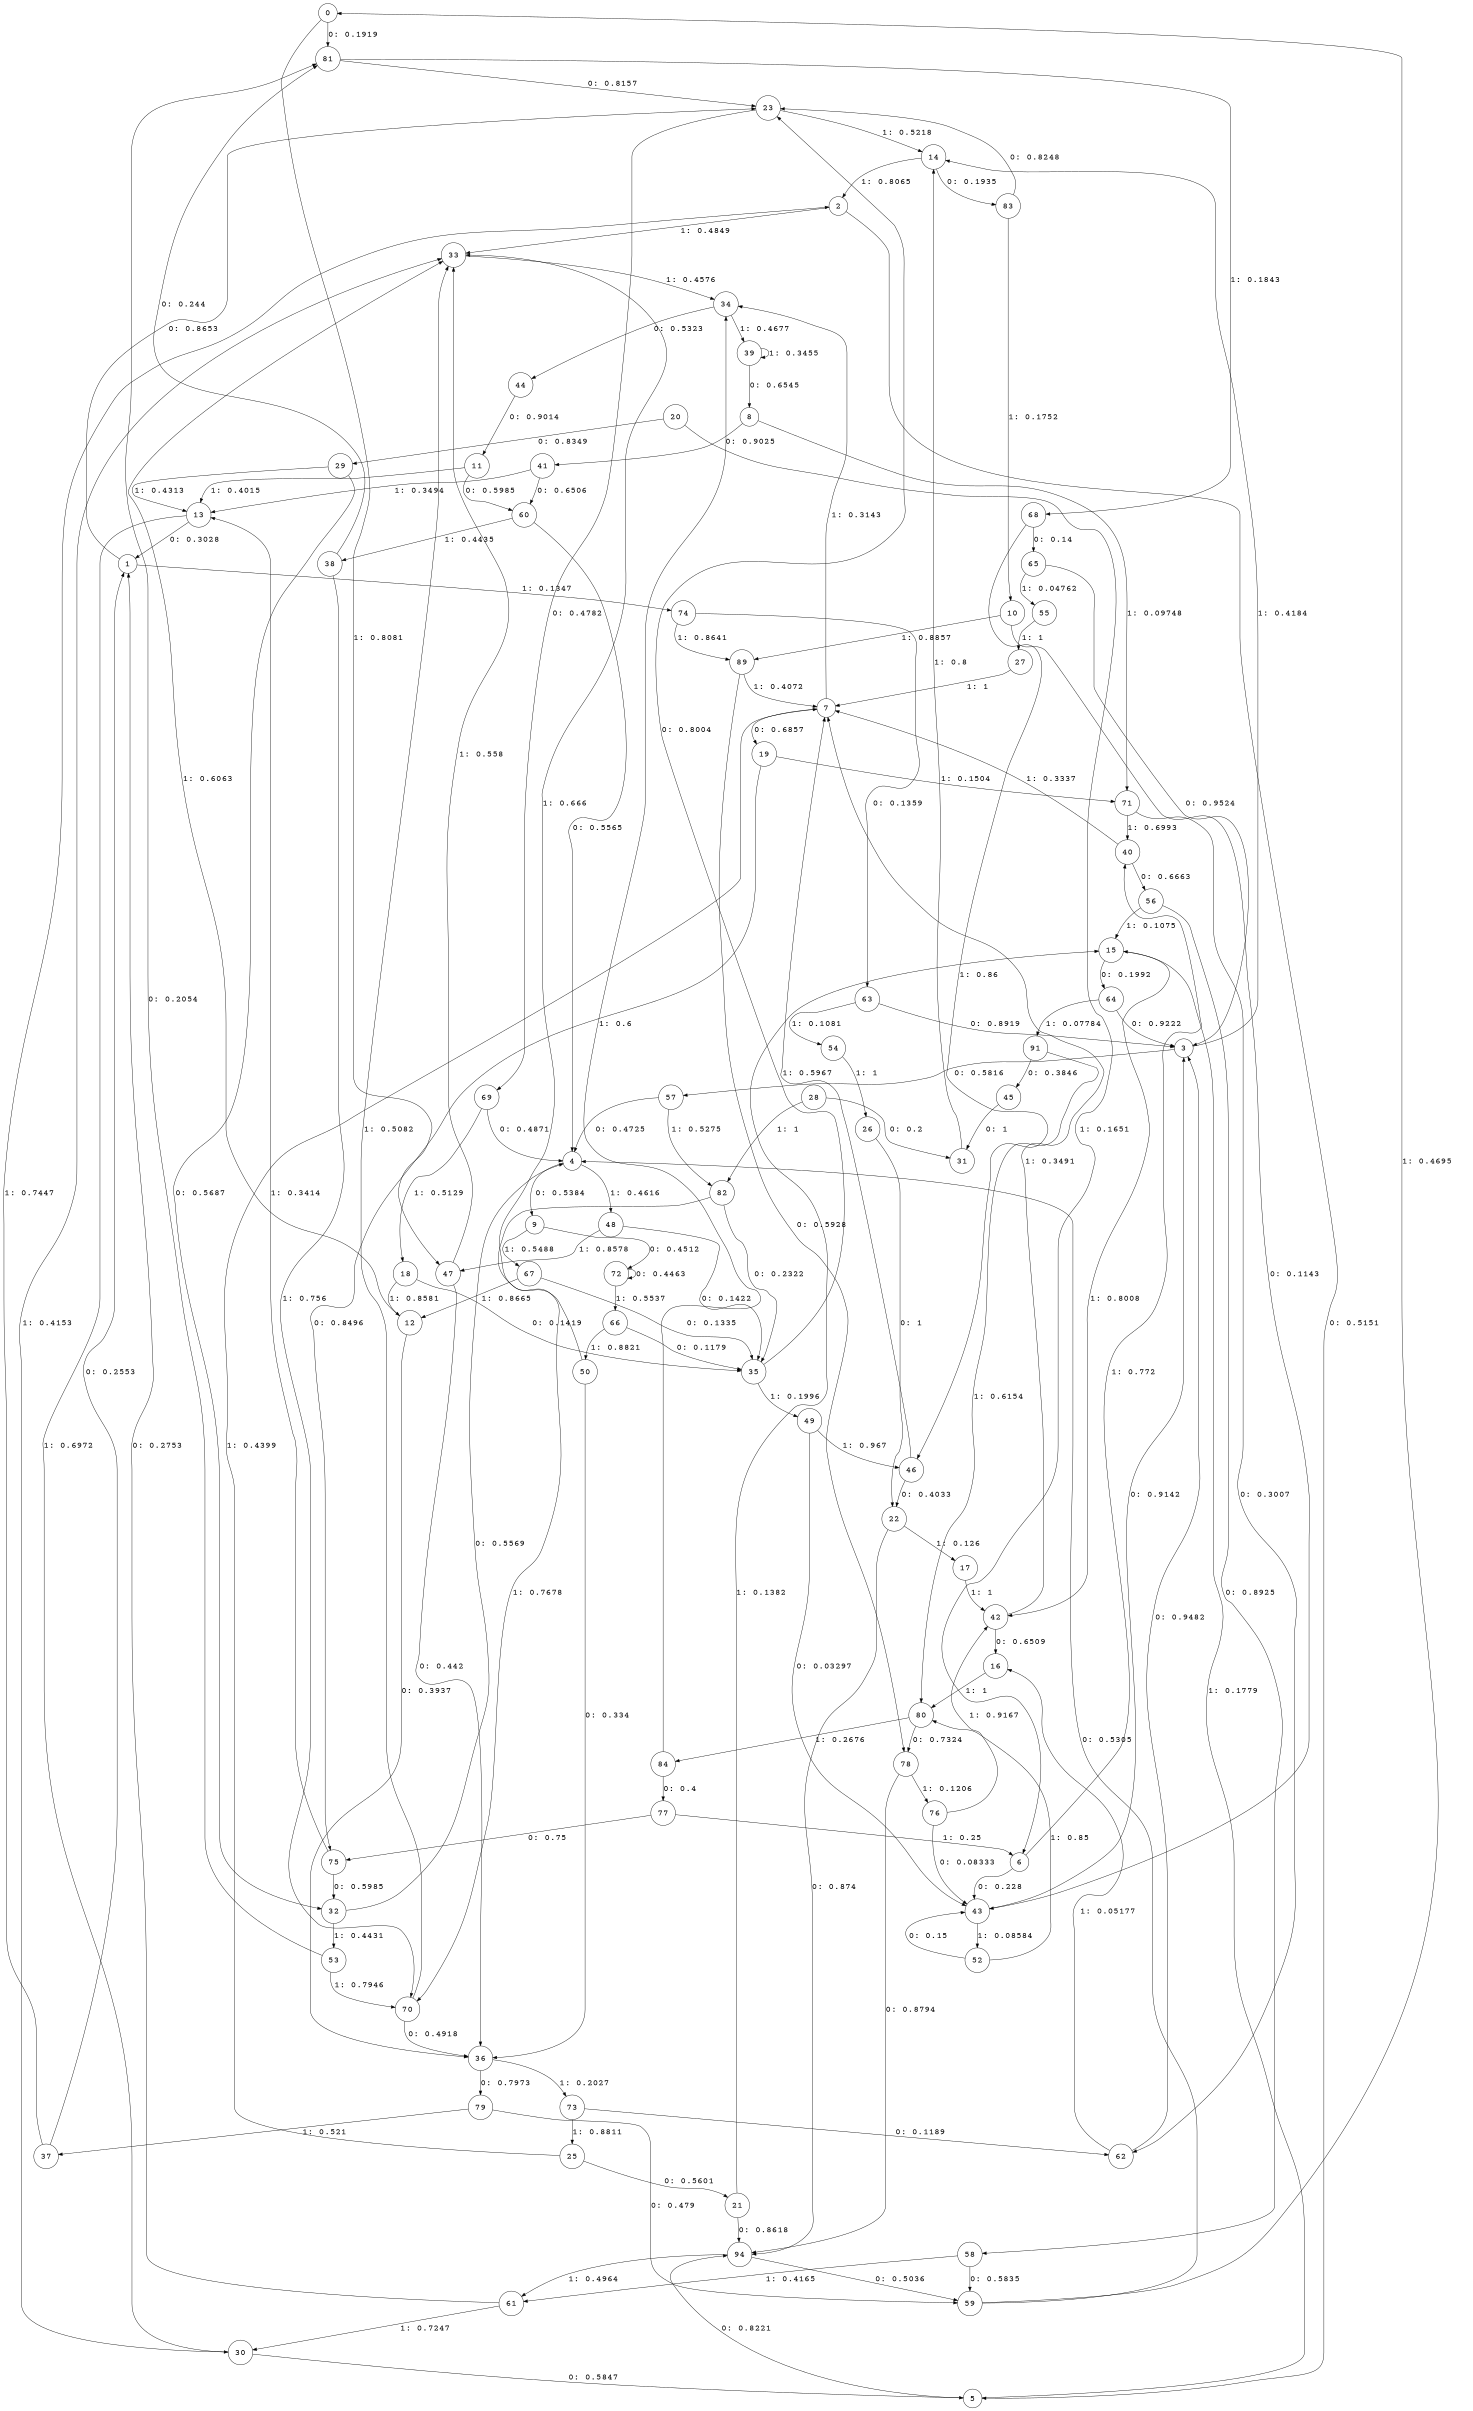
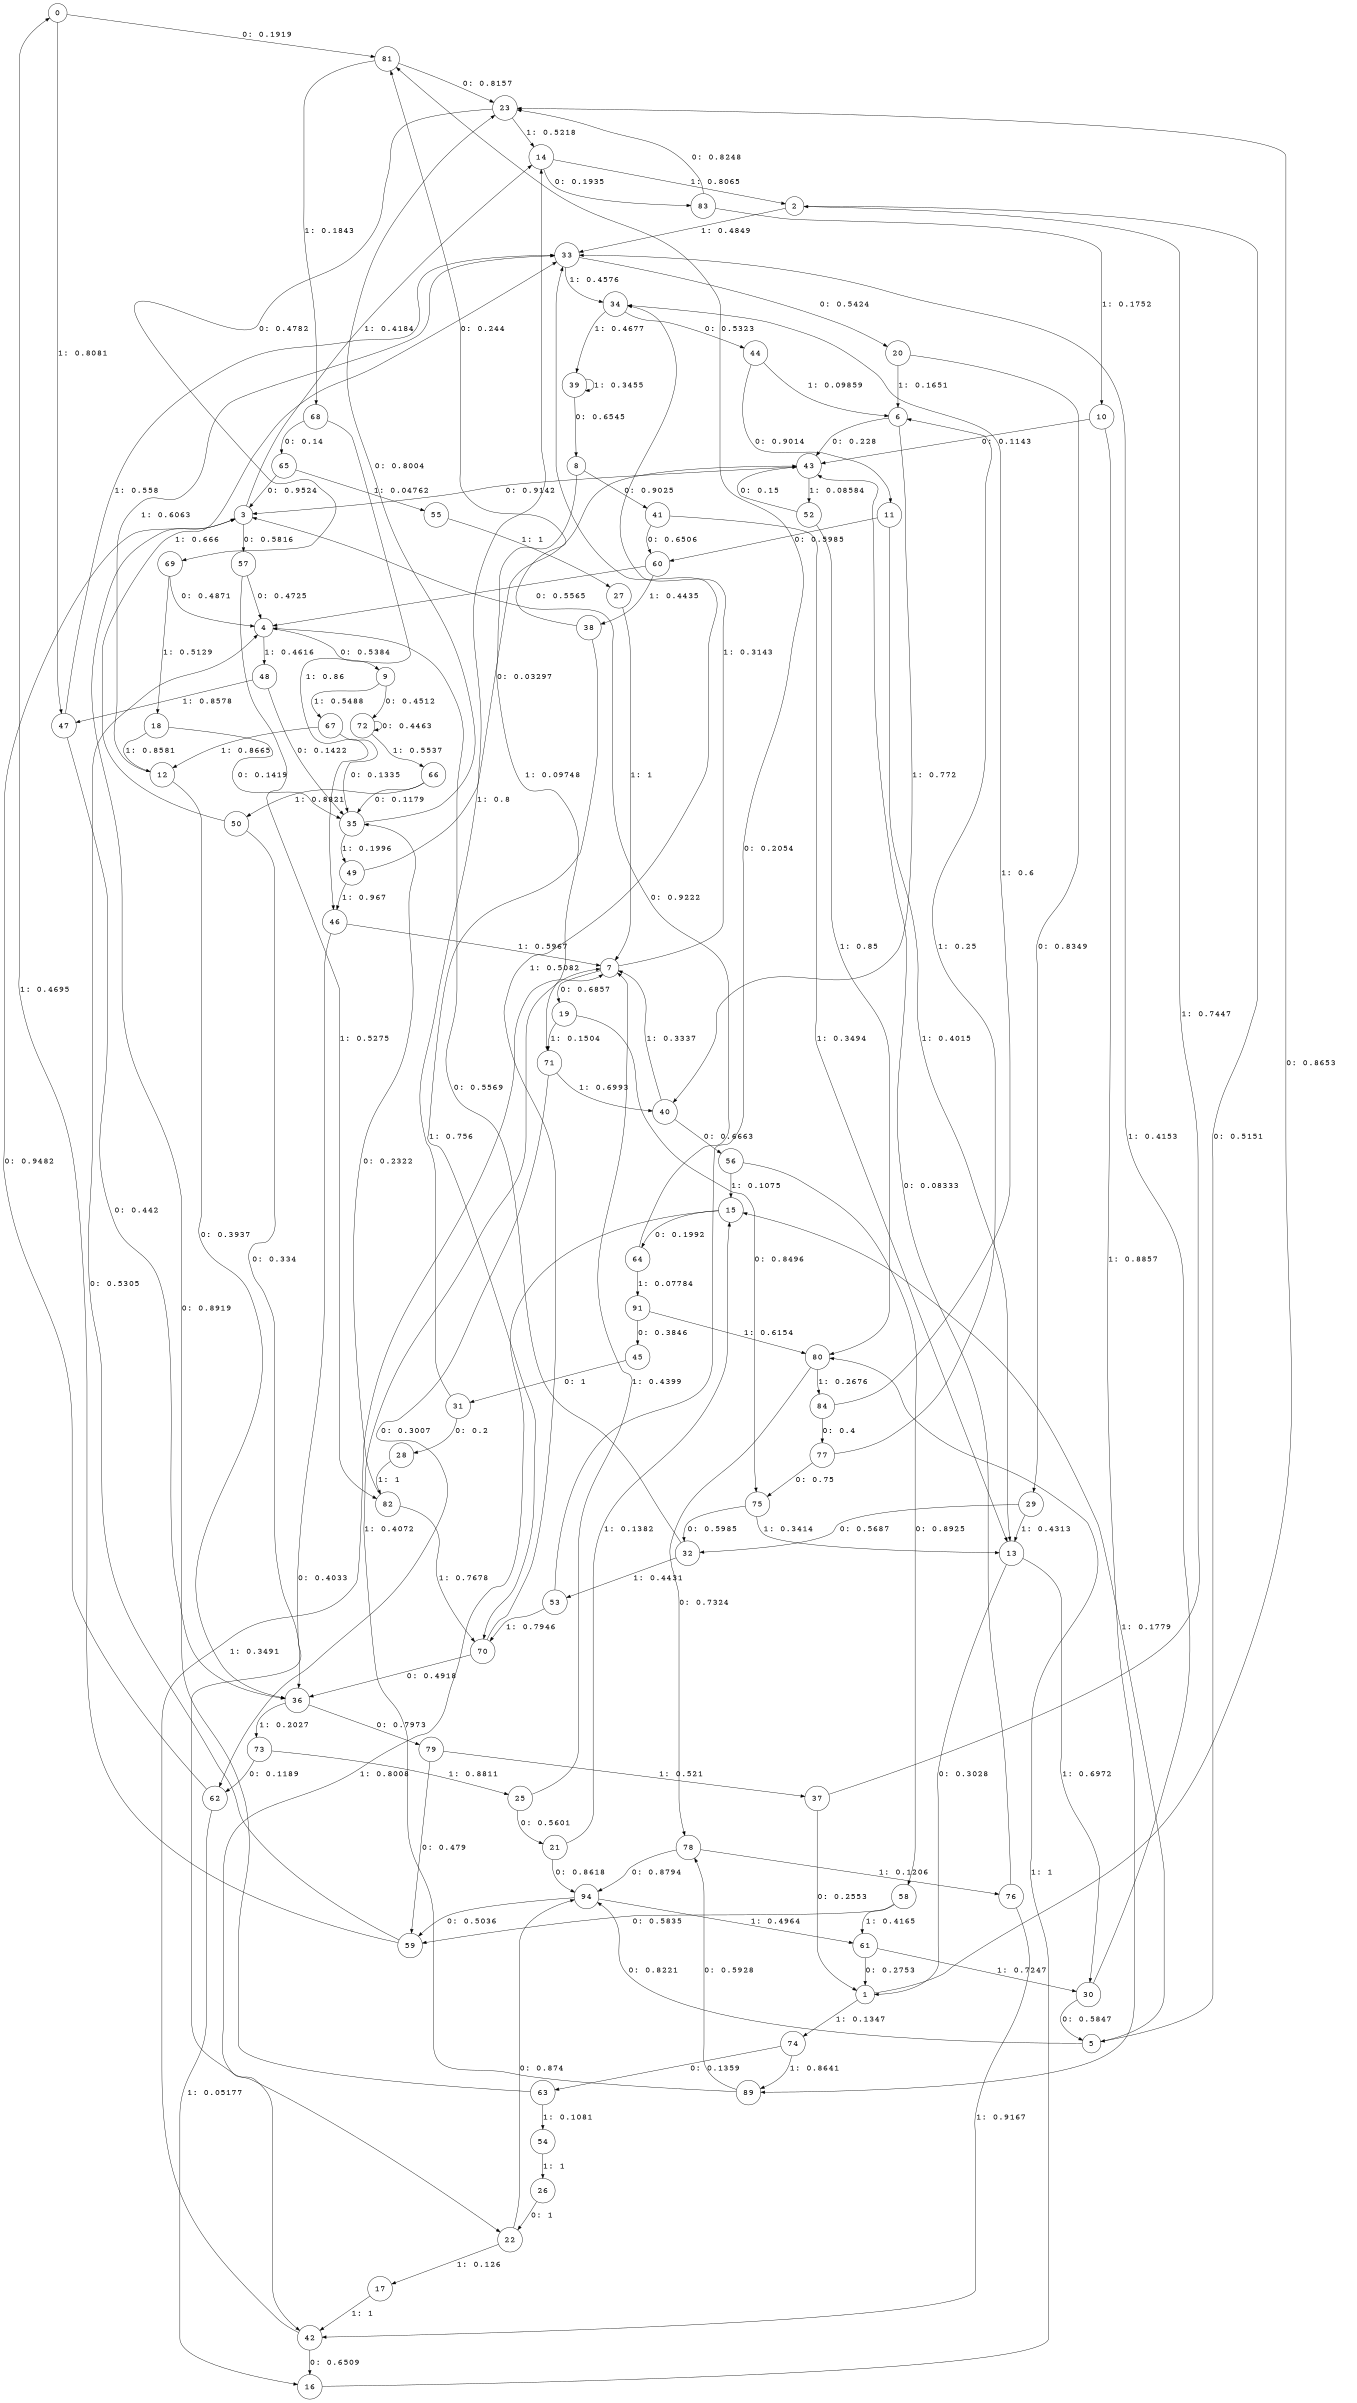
none -> (735, 291)
none -> (818, 402)
(885, 1129) -> (443, 1441)
